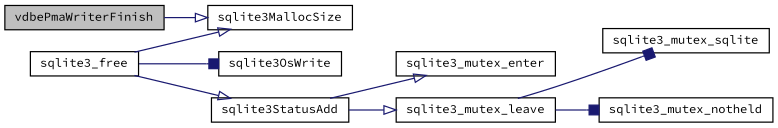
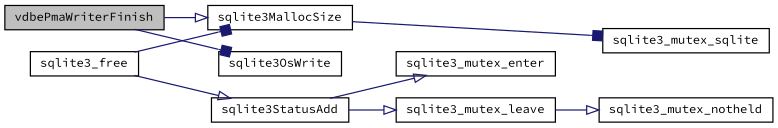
(176, 42) -> (166, 45)
(173, 64) -> (166, 37)
(580, 79) -> (471, 28)
(571, 110) -> (571, 110)
